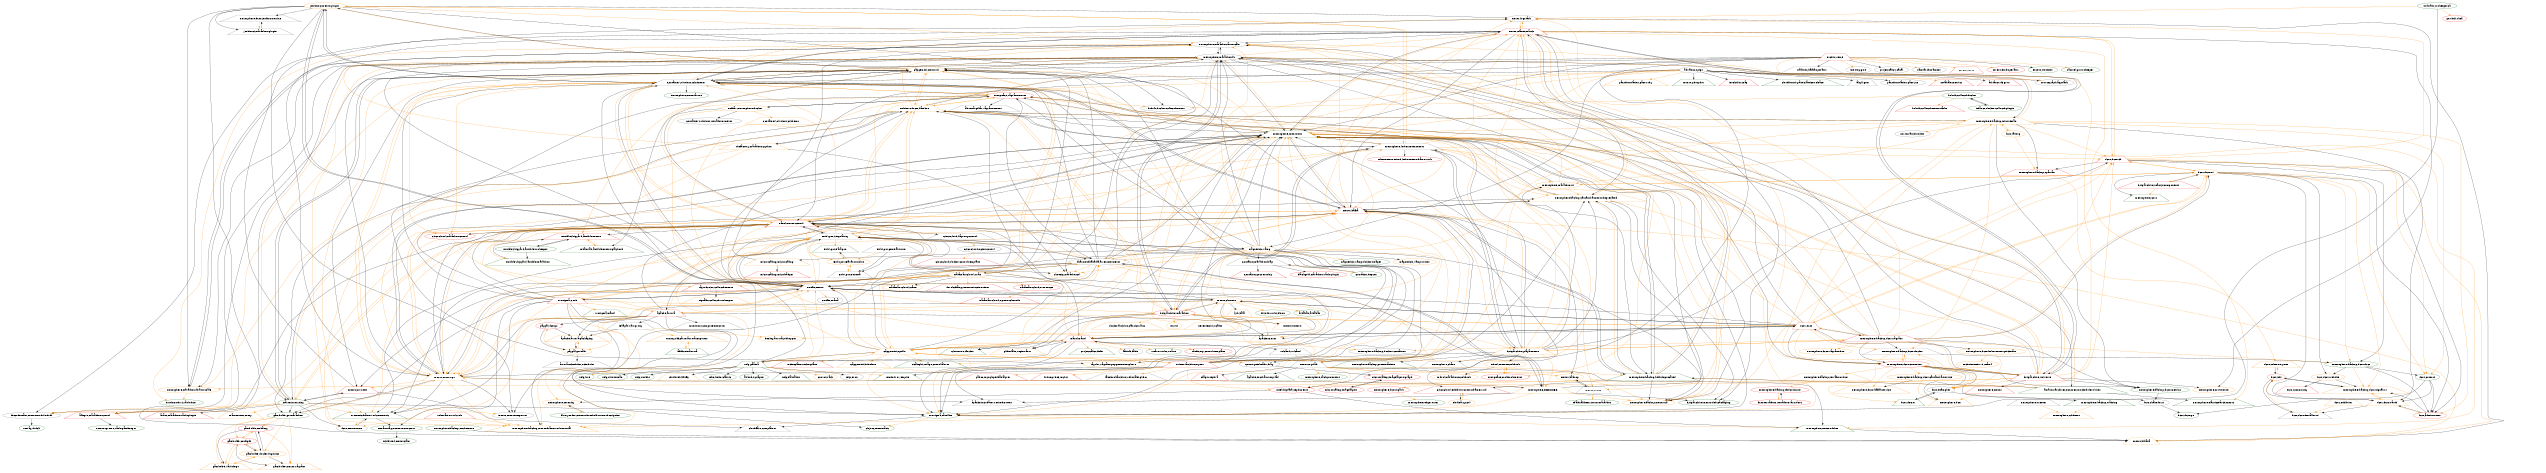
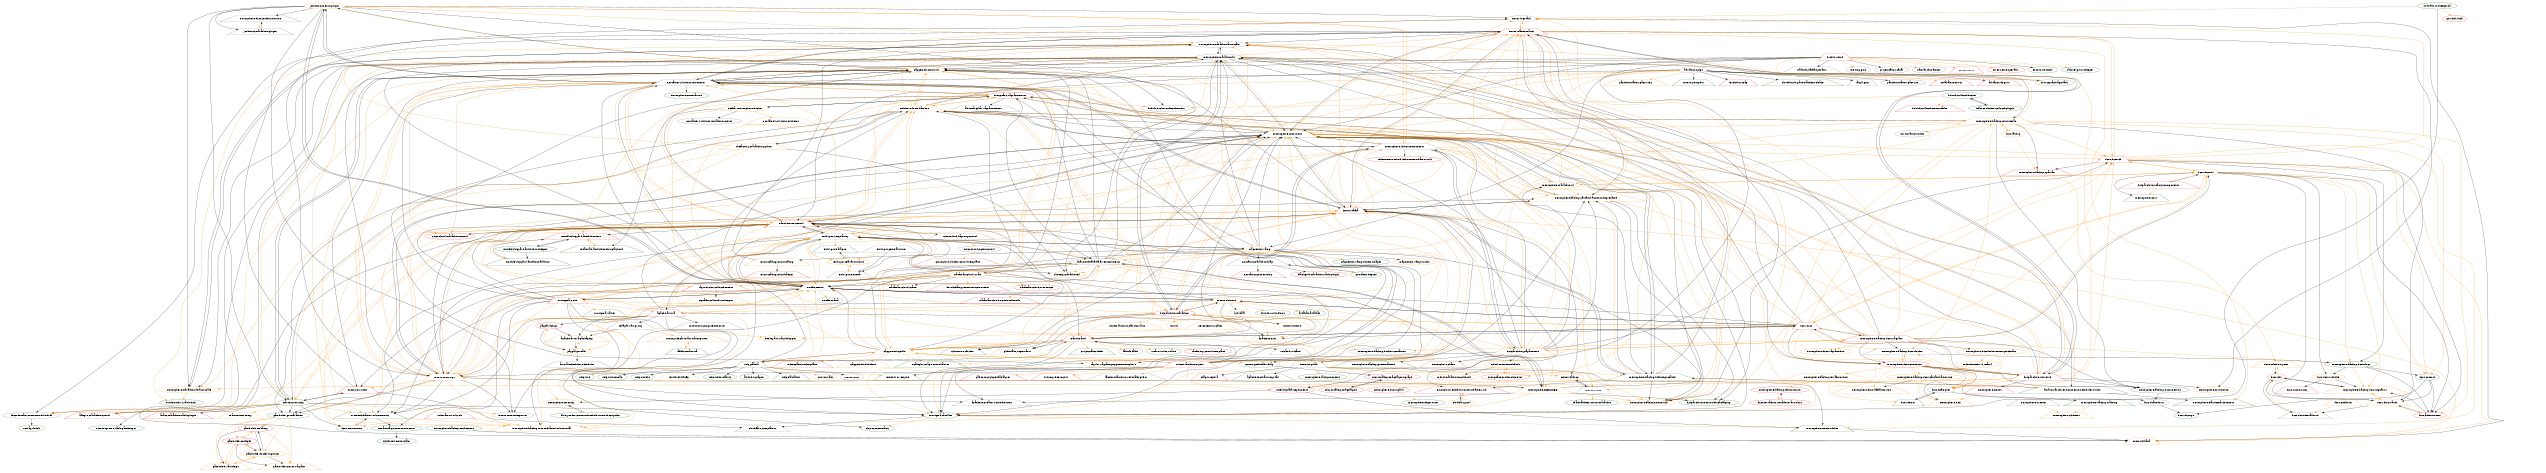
none -> (1417, 113)
(605, 313) -> (605, 313)
(852, 377) -> (852, 377)
(105, 421) -> (198, 407)
